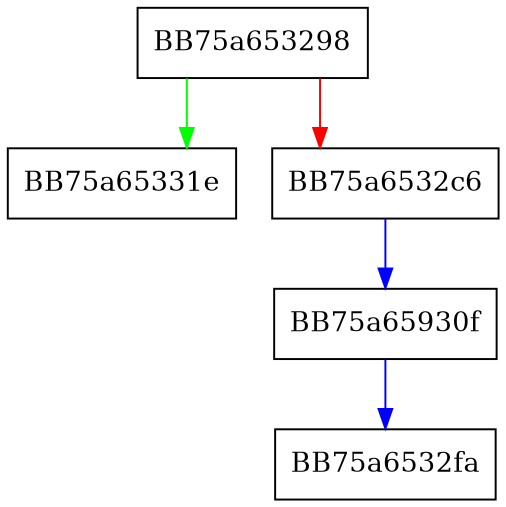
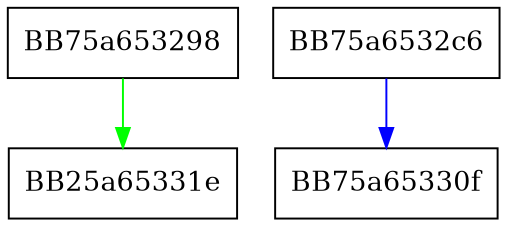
(320, 103) -> none
(122, 183) -> (123, 183)
(385, 324) -> (386, 183)
(385, 464) -> none
